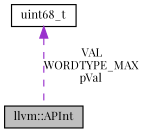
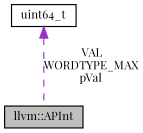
(44, 16) -> (44, 16)
